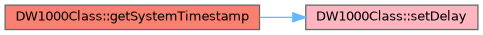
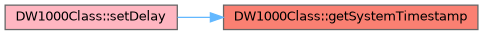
(276, 17) -> (194, 17)
